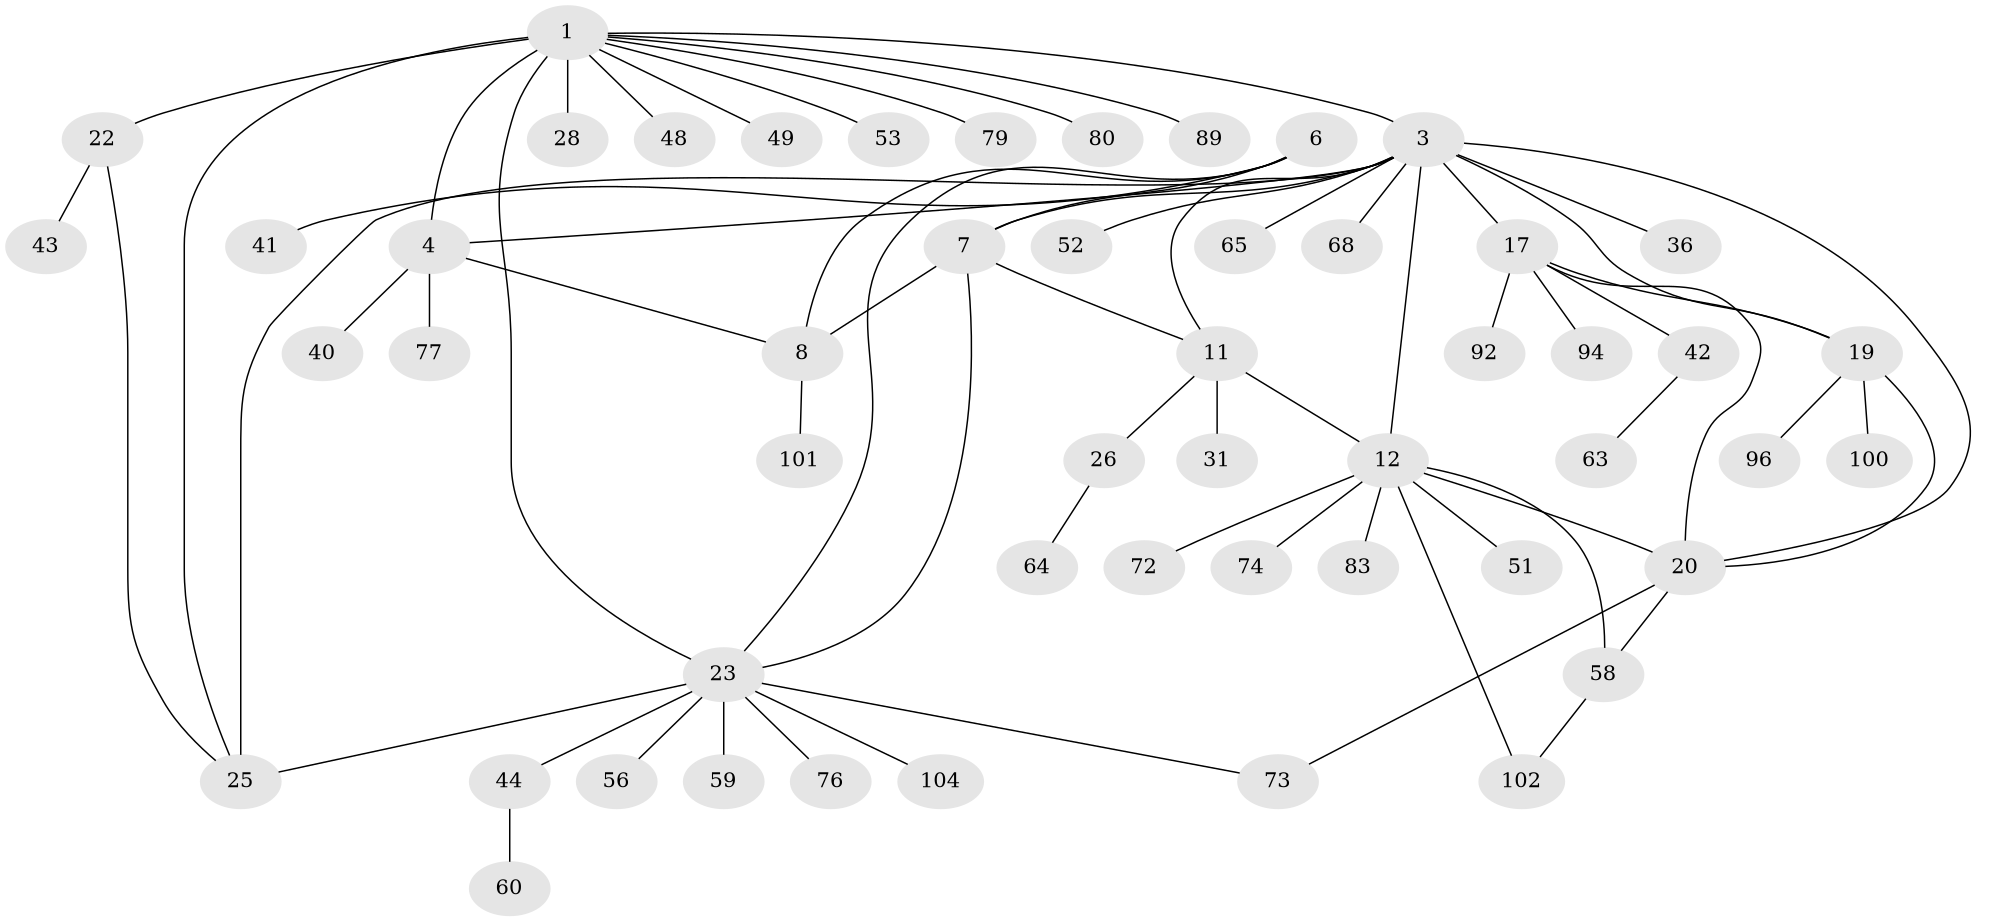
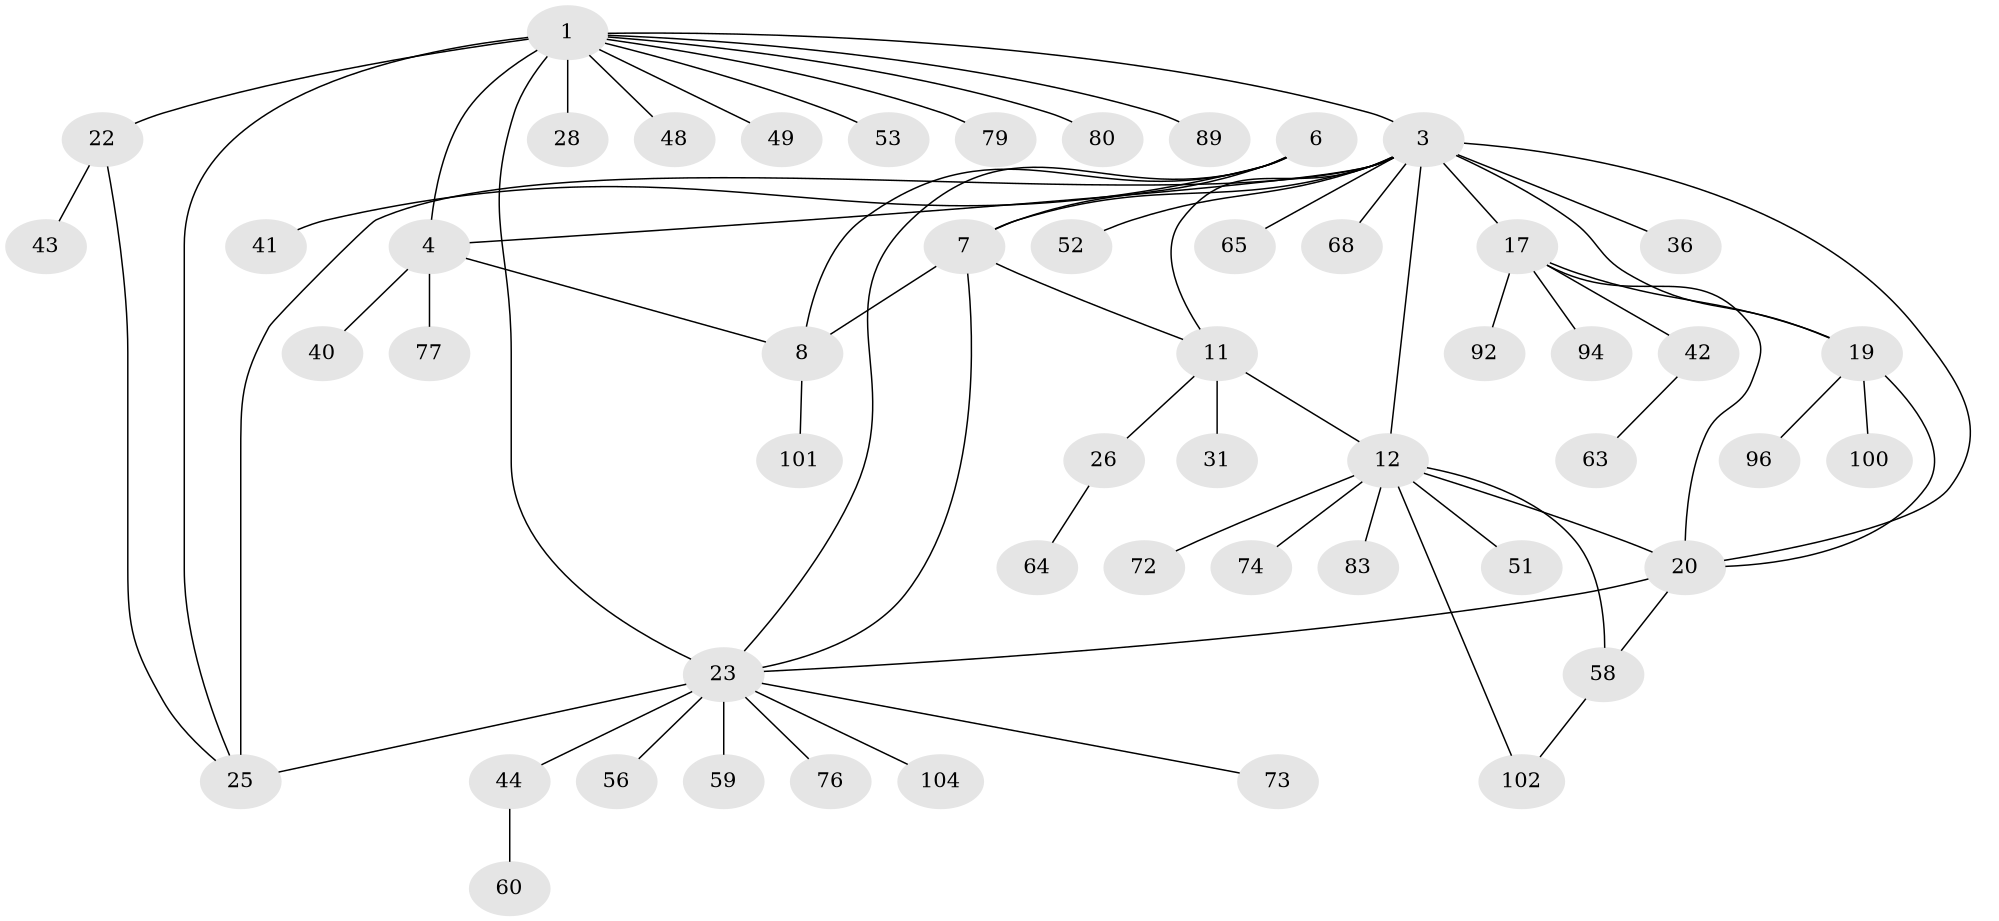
(1490, 670) -> (1208, 640)
